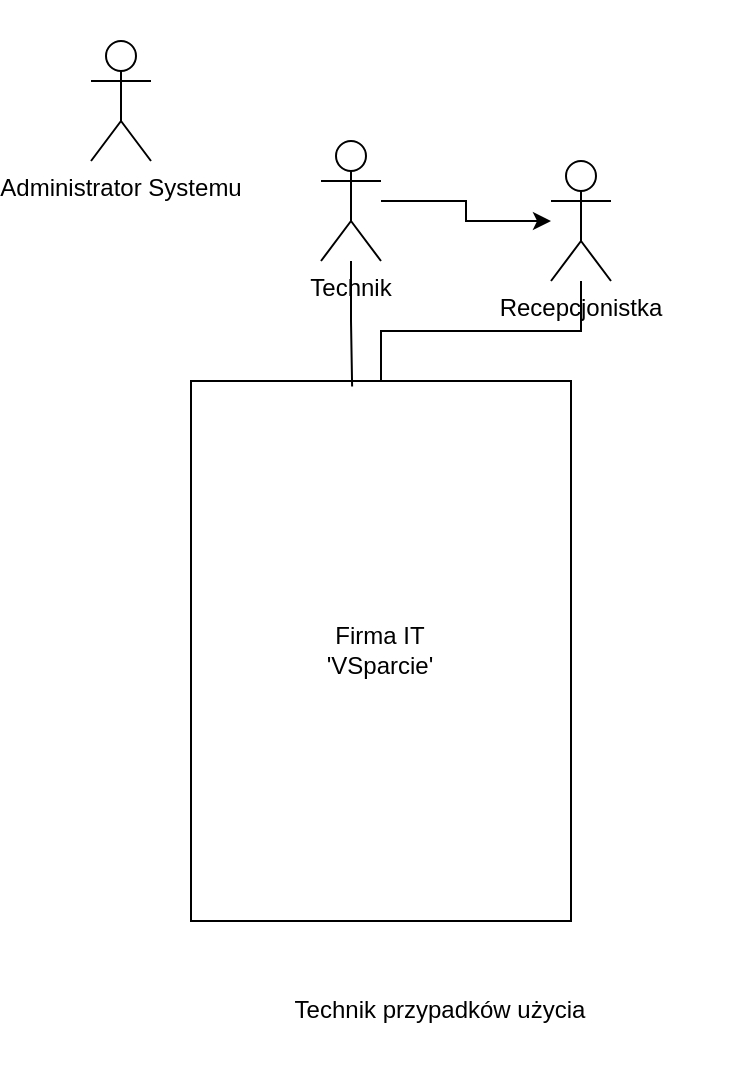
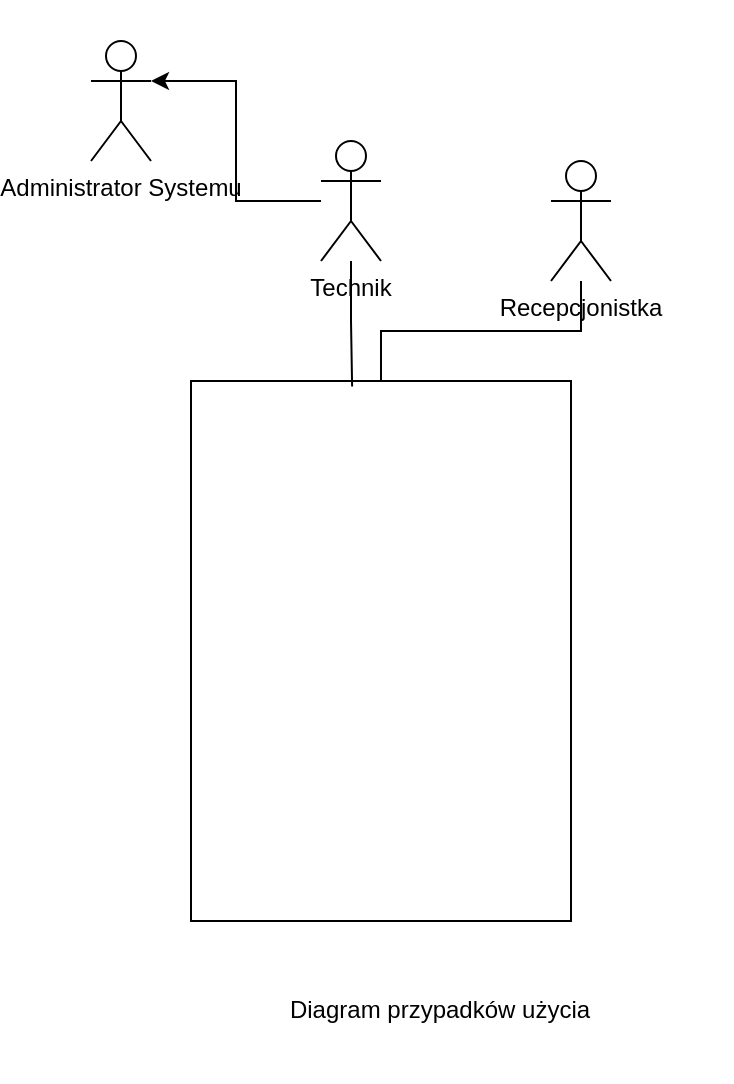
(466, 204) -> (236, 148)
(381, 651) -> none
(441, 1011) -> (441, 1011)
